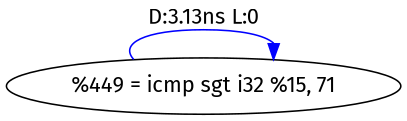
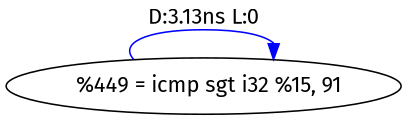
(204, 86) -> (204, 86)
